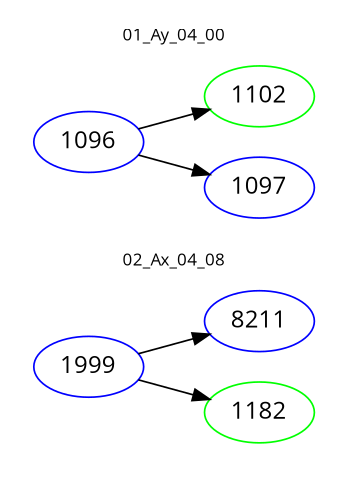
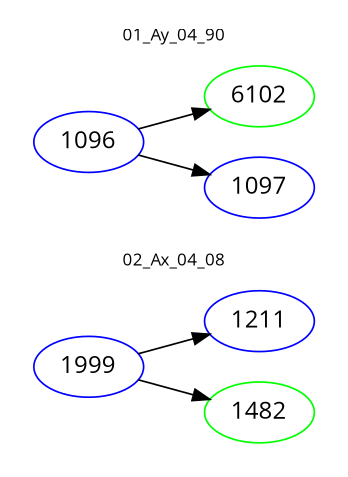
(174, 36) -> (174, 36)
(259, 96) -> (259, 96)
(259, 321) -> (259, 321)
(259, 412) -> (259, 412)
